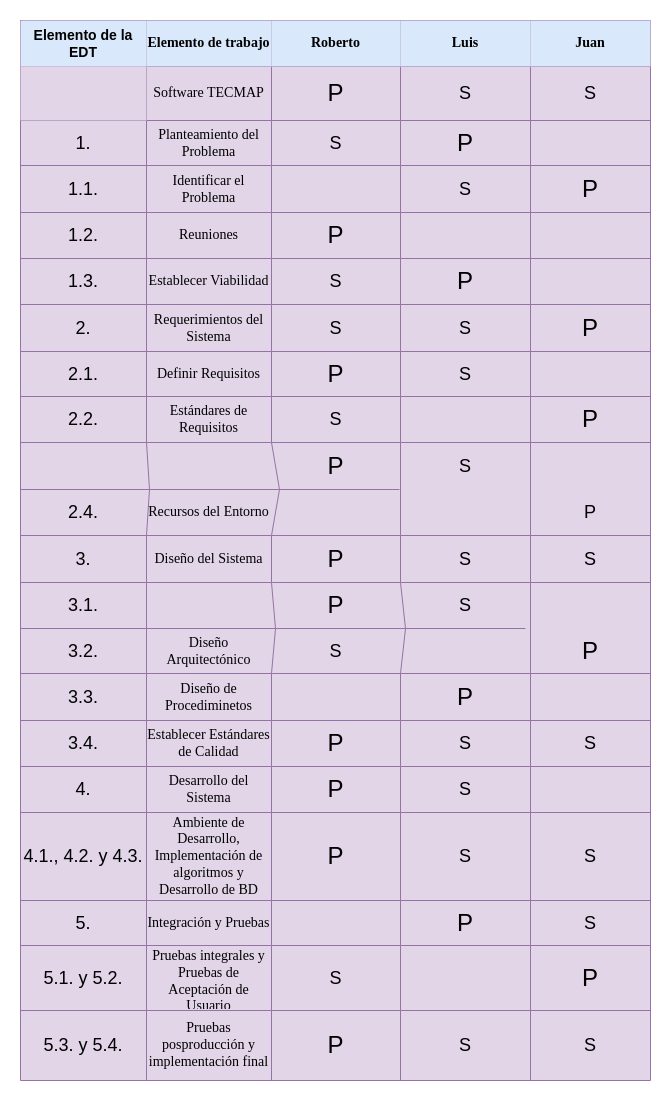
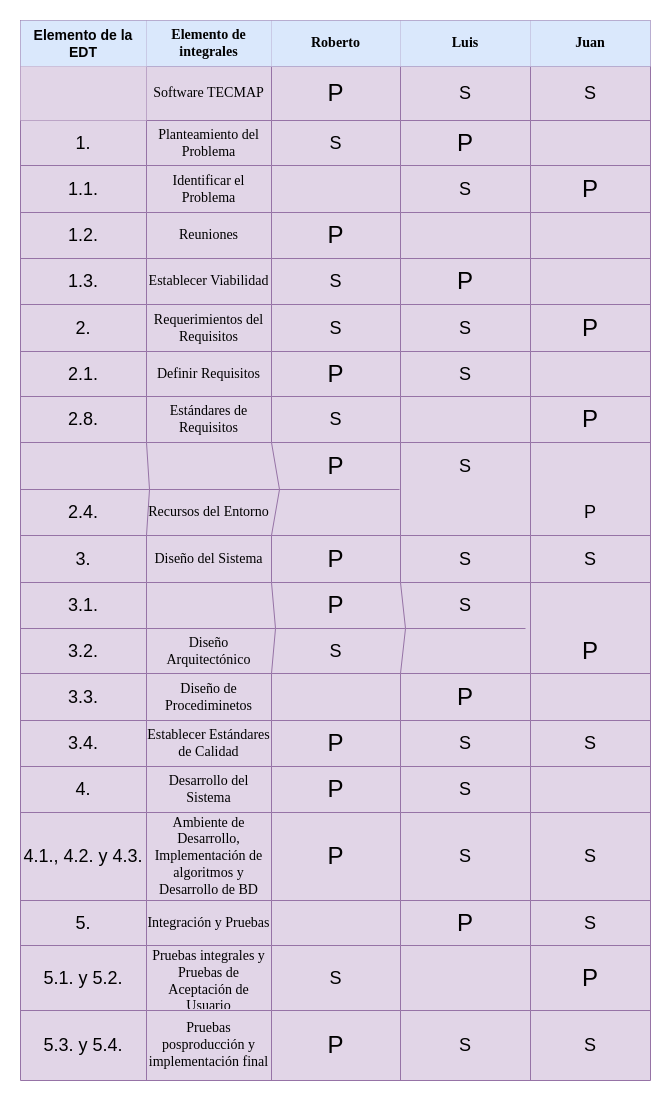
(209, 44) -> (209, 44)
(209, 329) -> (209, 329)
(84, 420) -> (84, 420)
